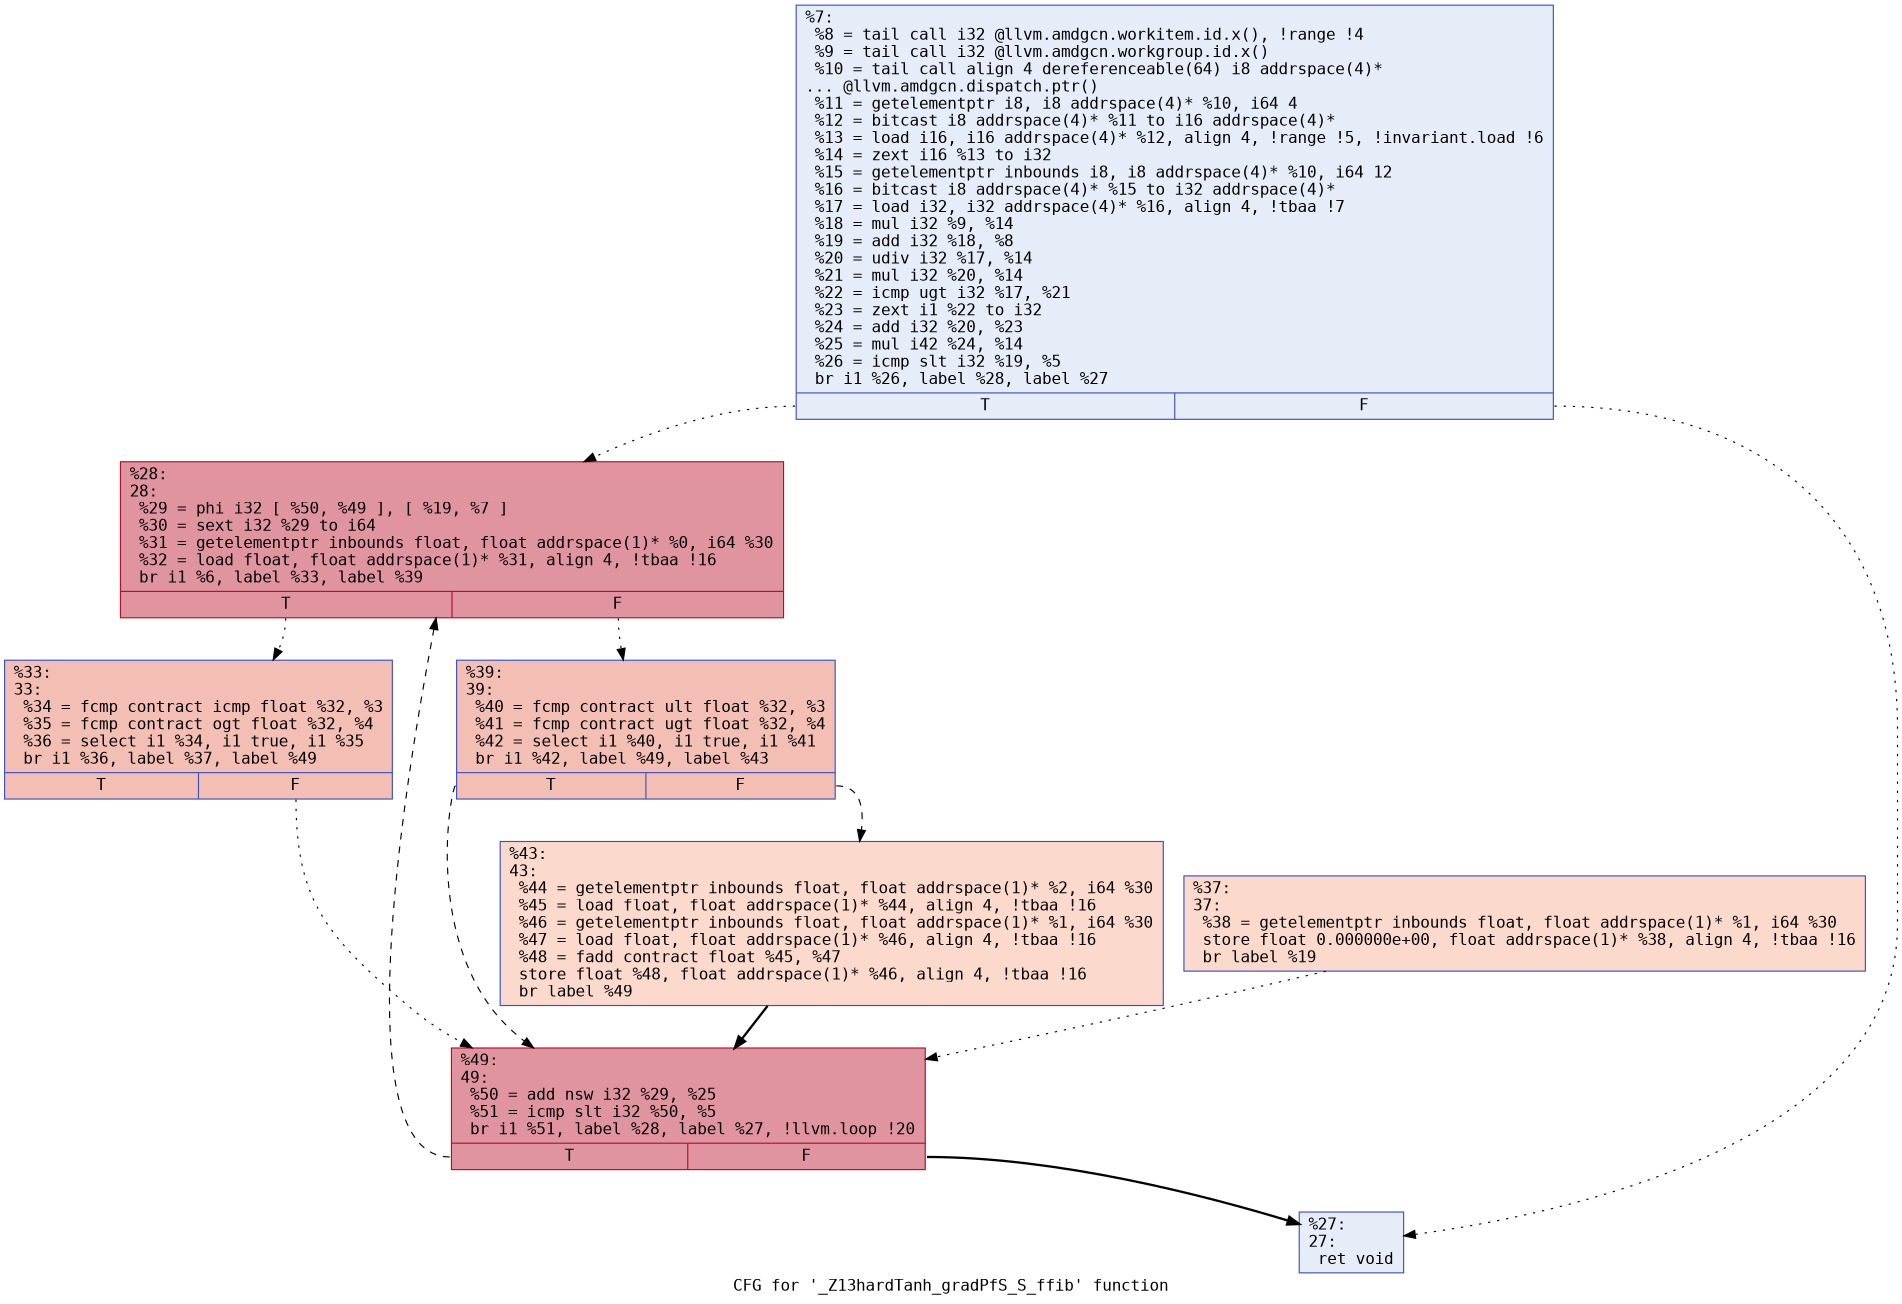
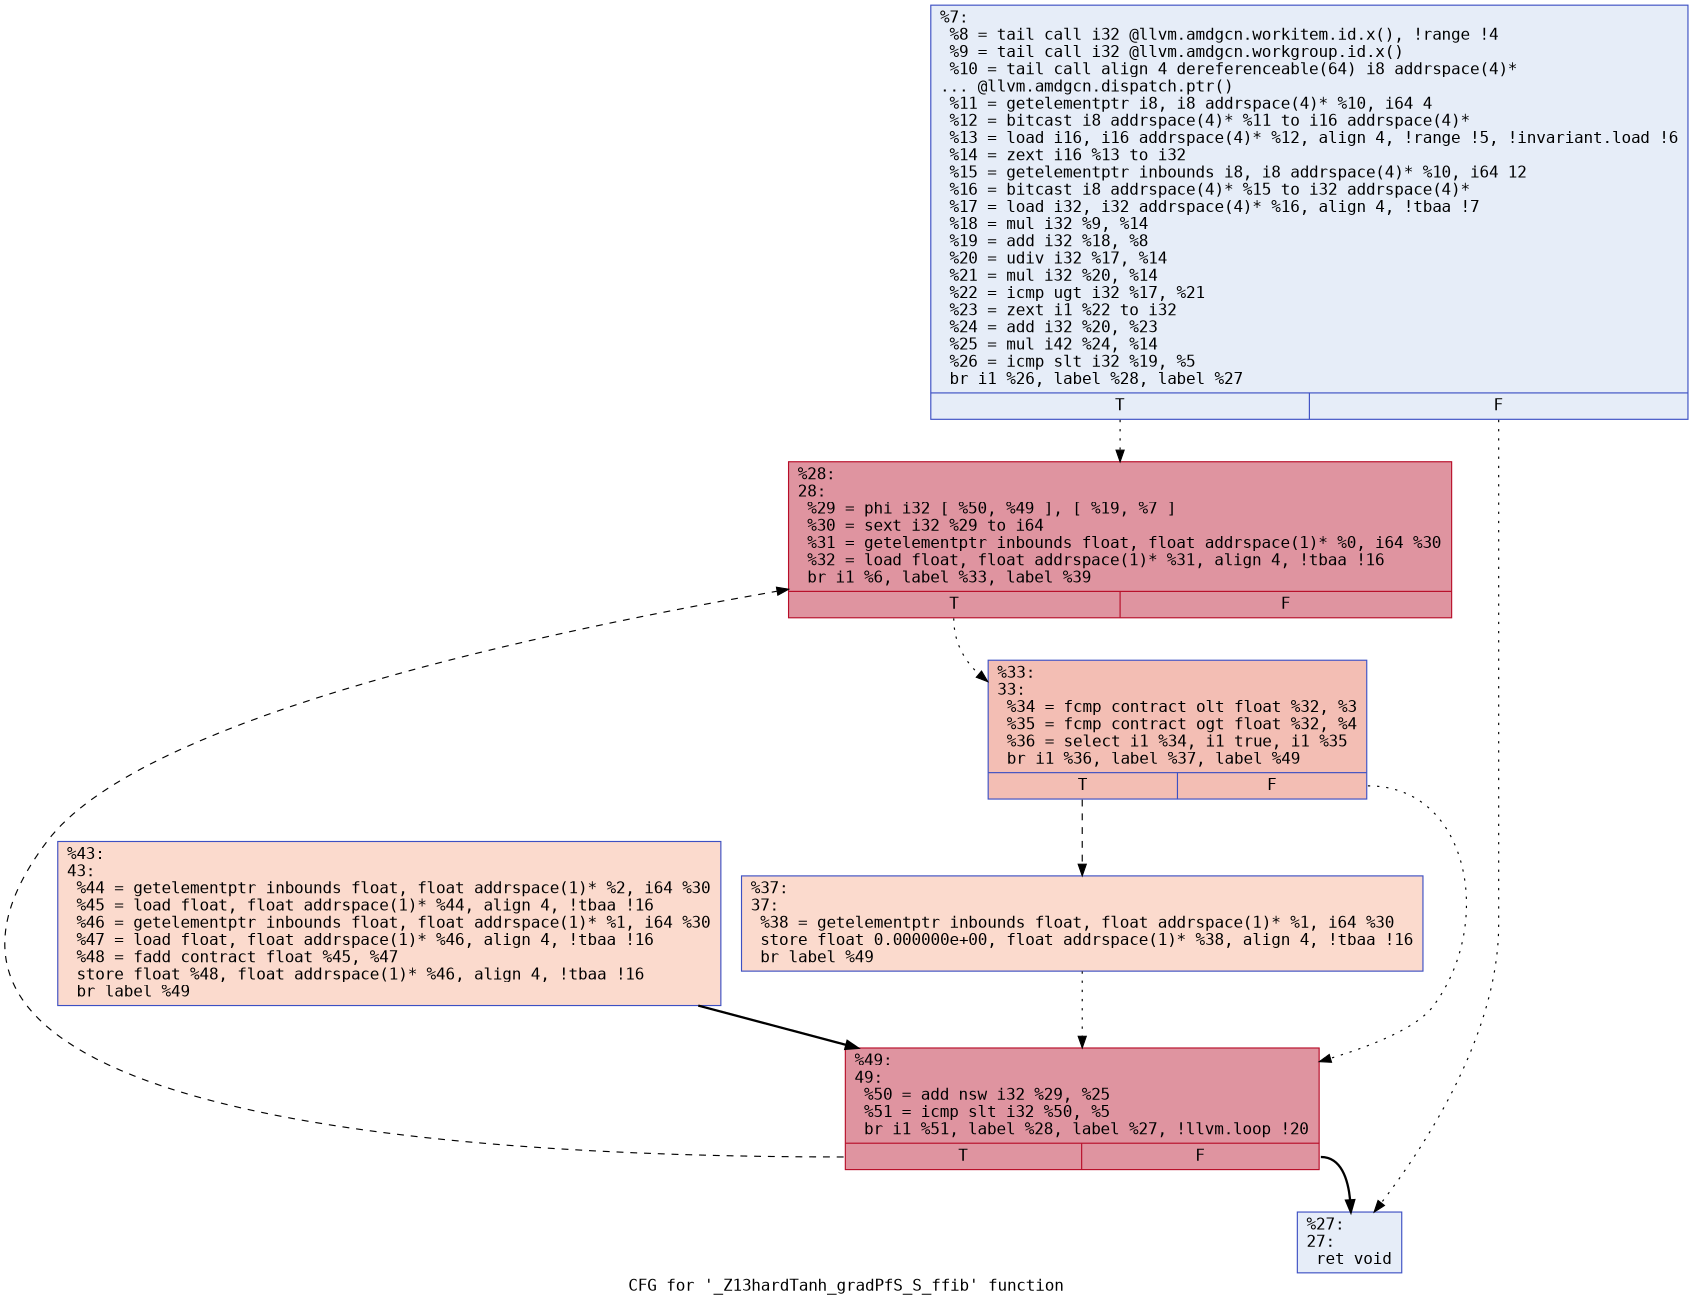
(198, 707) -> (1177, 707)
(646, 730) -> none
none -> (1082, 832)
(1255, 957) -> (813, 957)
